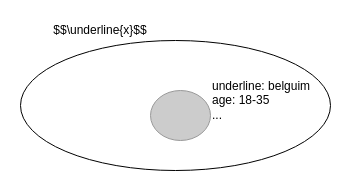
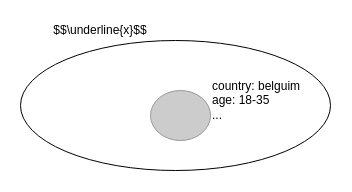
(264, 101) -> (260, 101)
